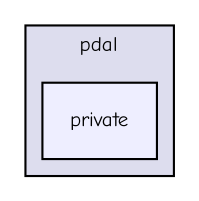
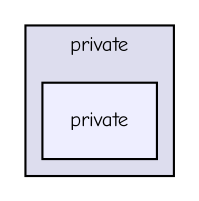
(100, 46) -> (100, 46)
